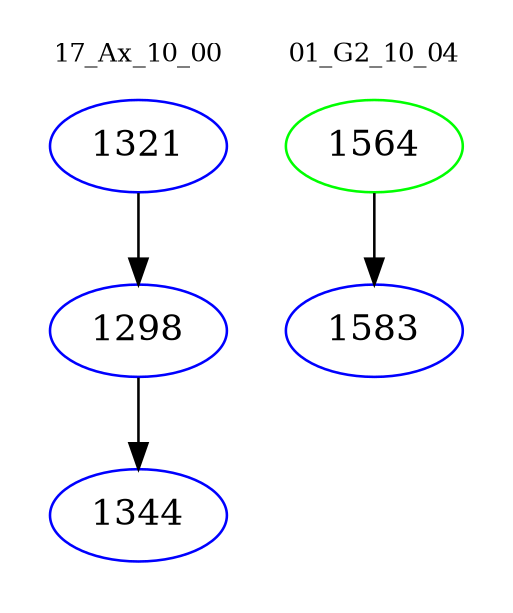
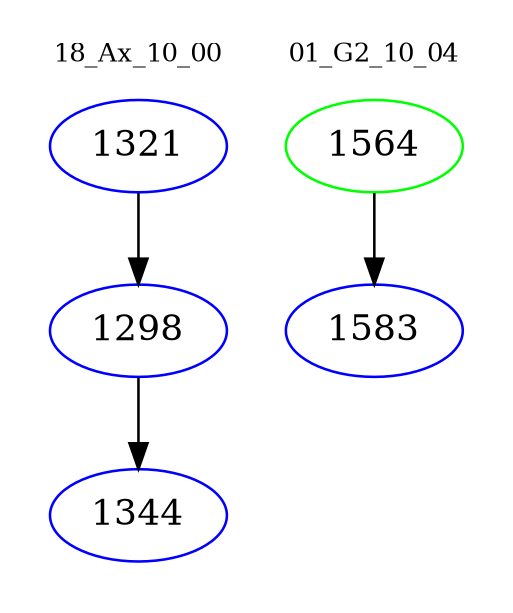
(138, 55) -> (138, 55)
